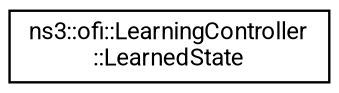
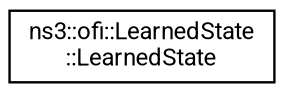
(169, 47) -> (142, 47)
